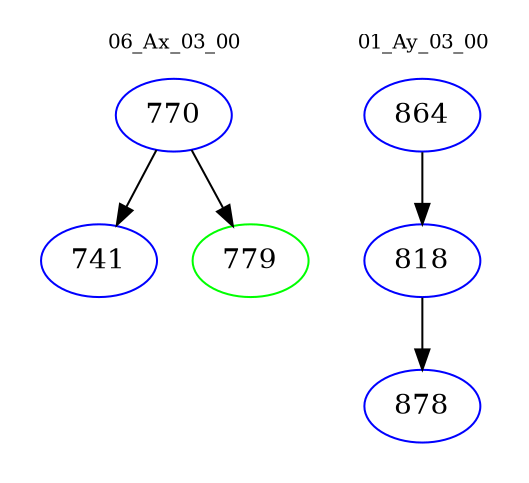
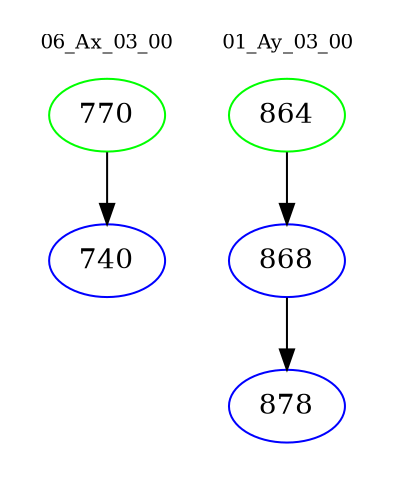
(174, 115) -> (107, 115)
(422, 115) -> (287, 115)
(99, 261) -> (107, 261)
(251, 261) -> none
(422, 261) -> (287, 261)
